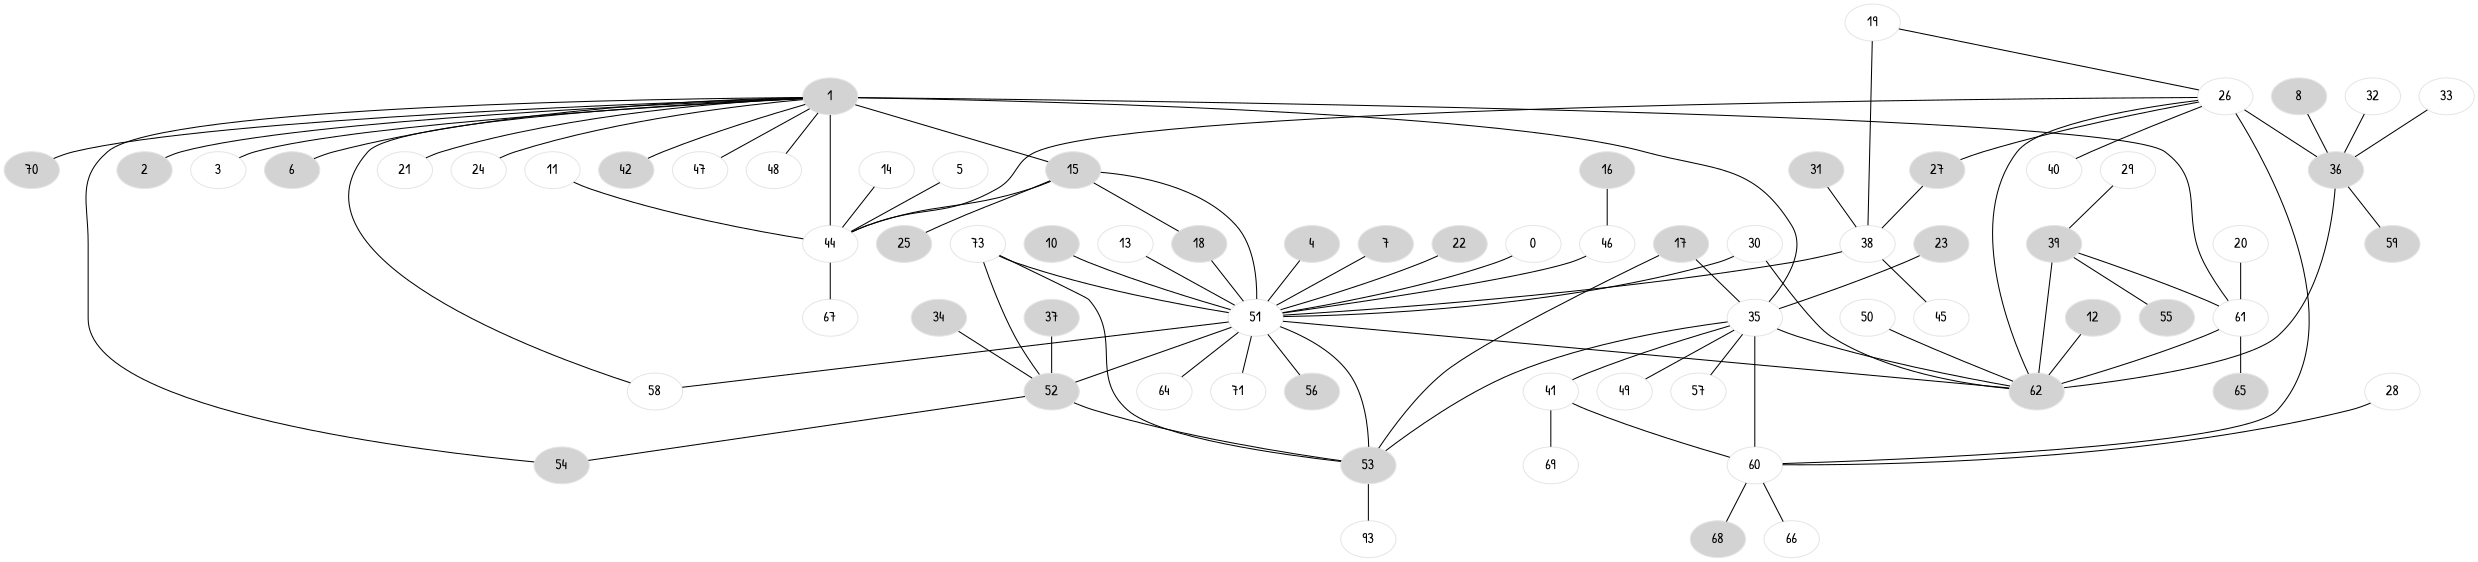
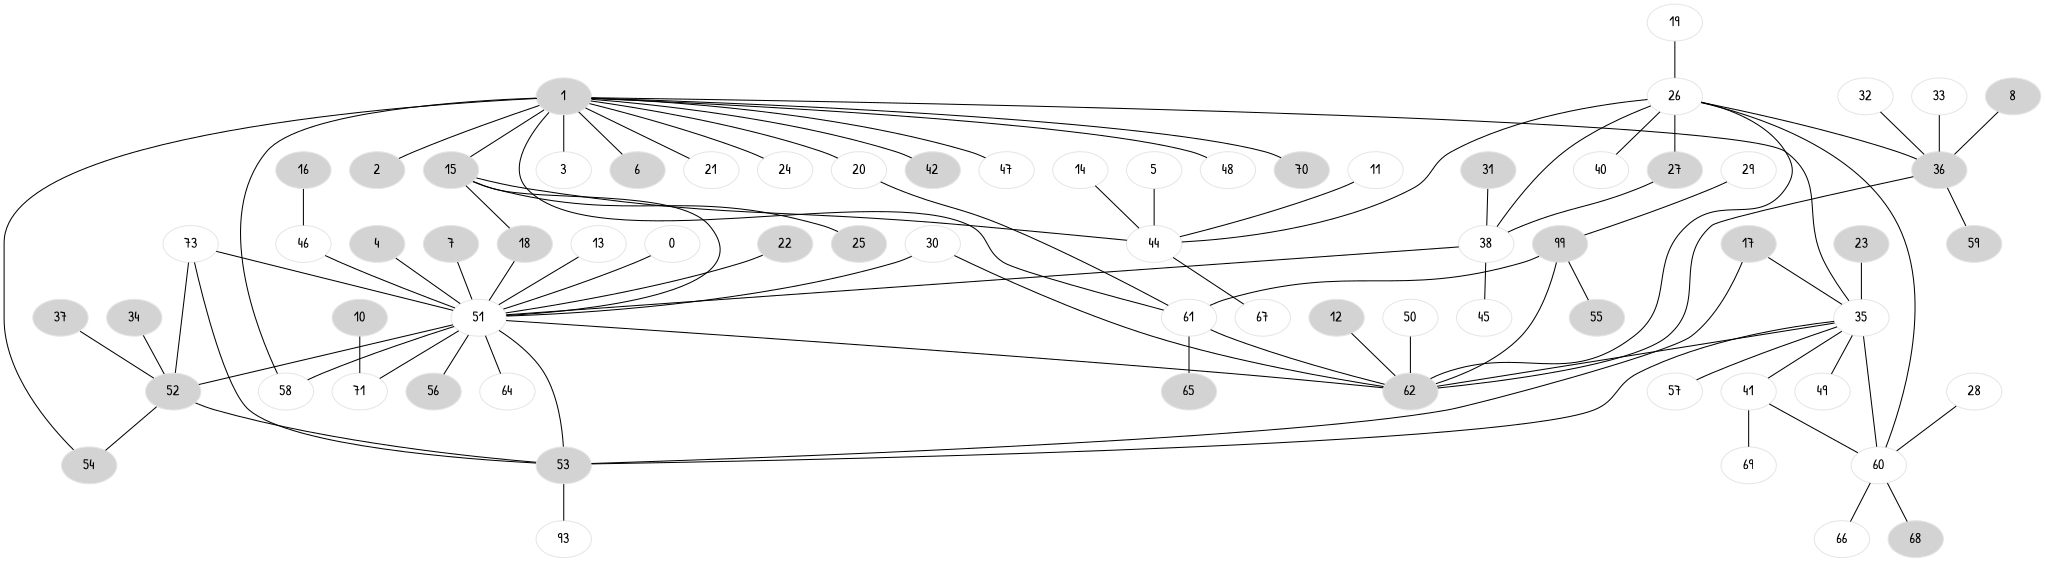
(1870, 133) -> (1563, 153)
(830, 170) -> (716, 123)
(2054, 244) -> (1560, 244)
(1151, 285) -> (360, 355)
